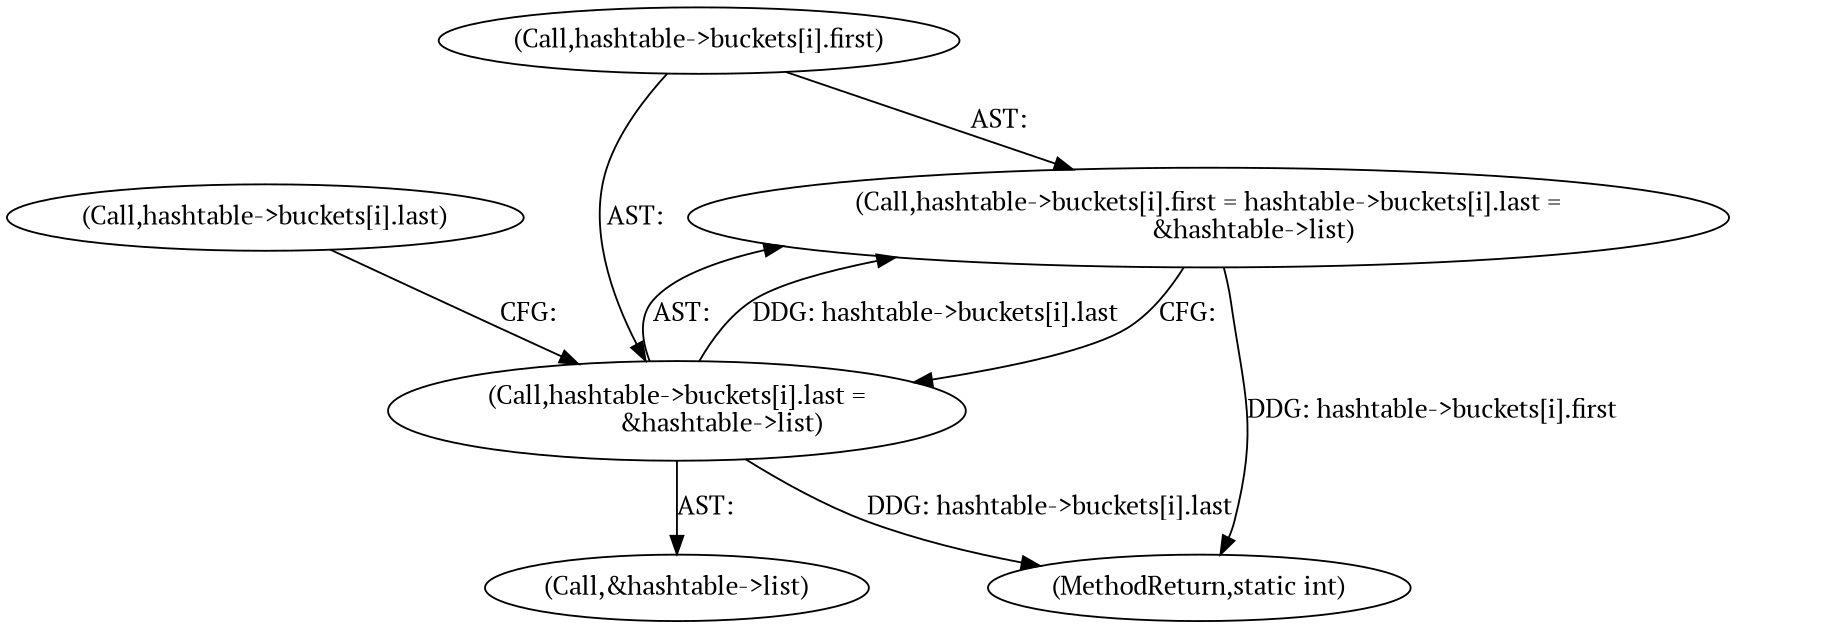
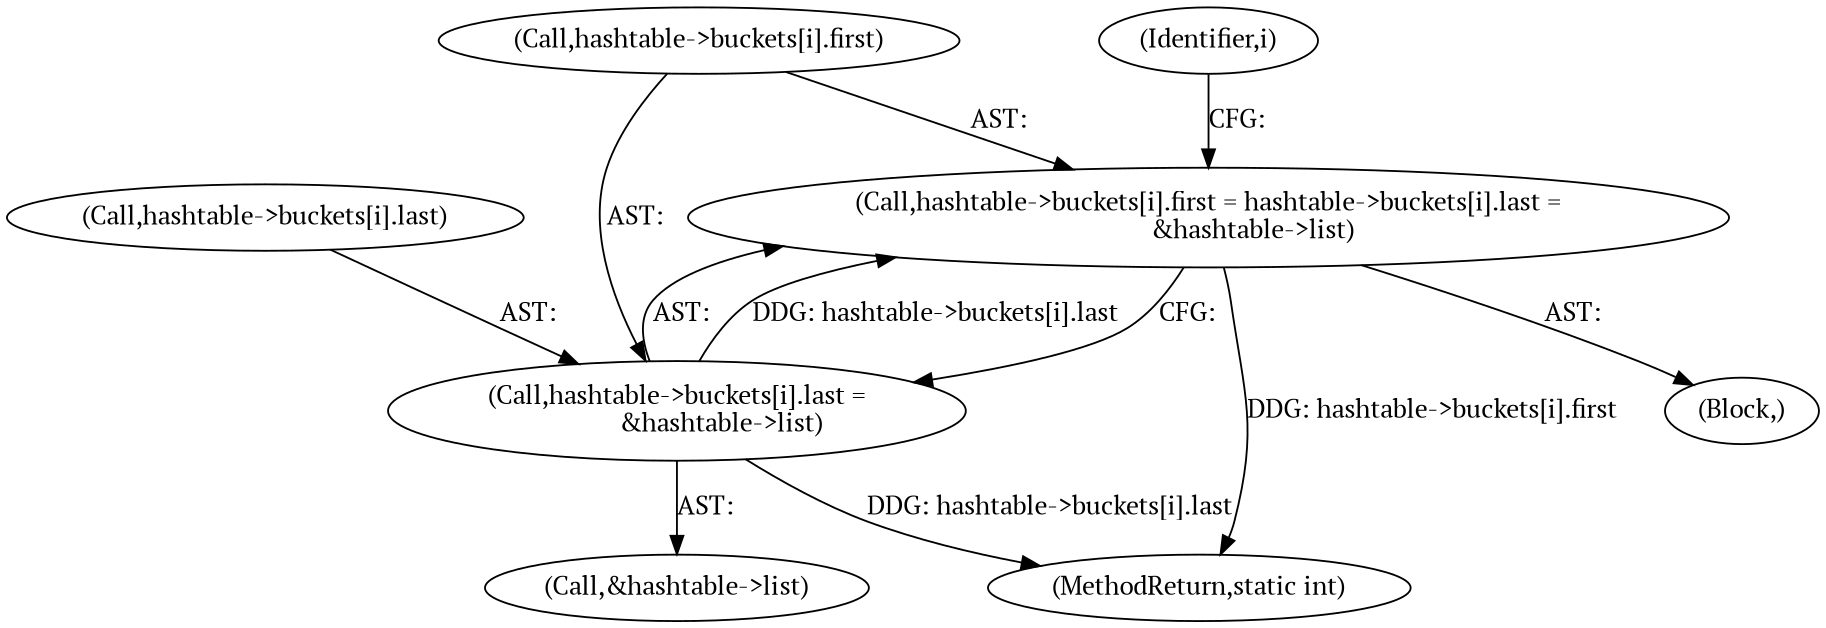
none -> (1209, 41)
(532, 314) -> (532, 314)
none -> (1742, 411)
